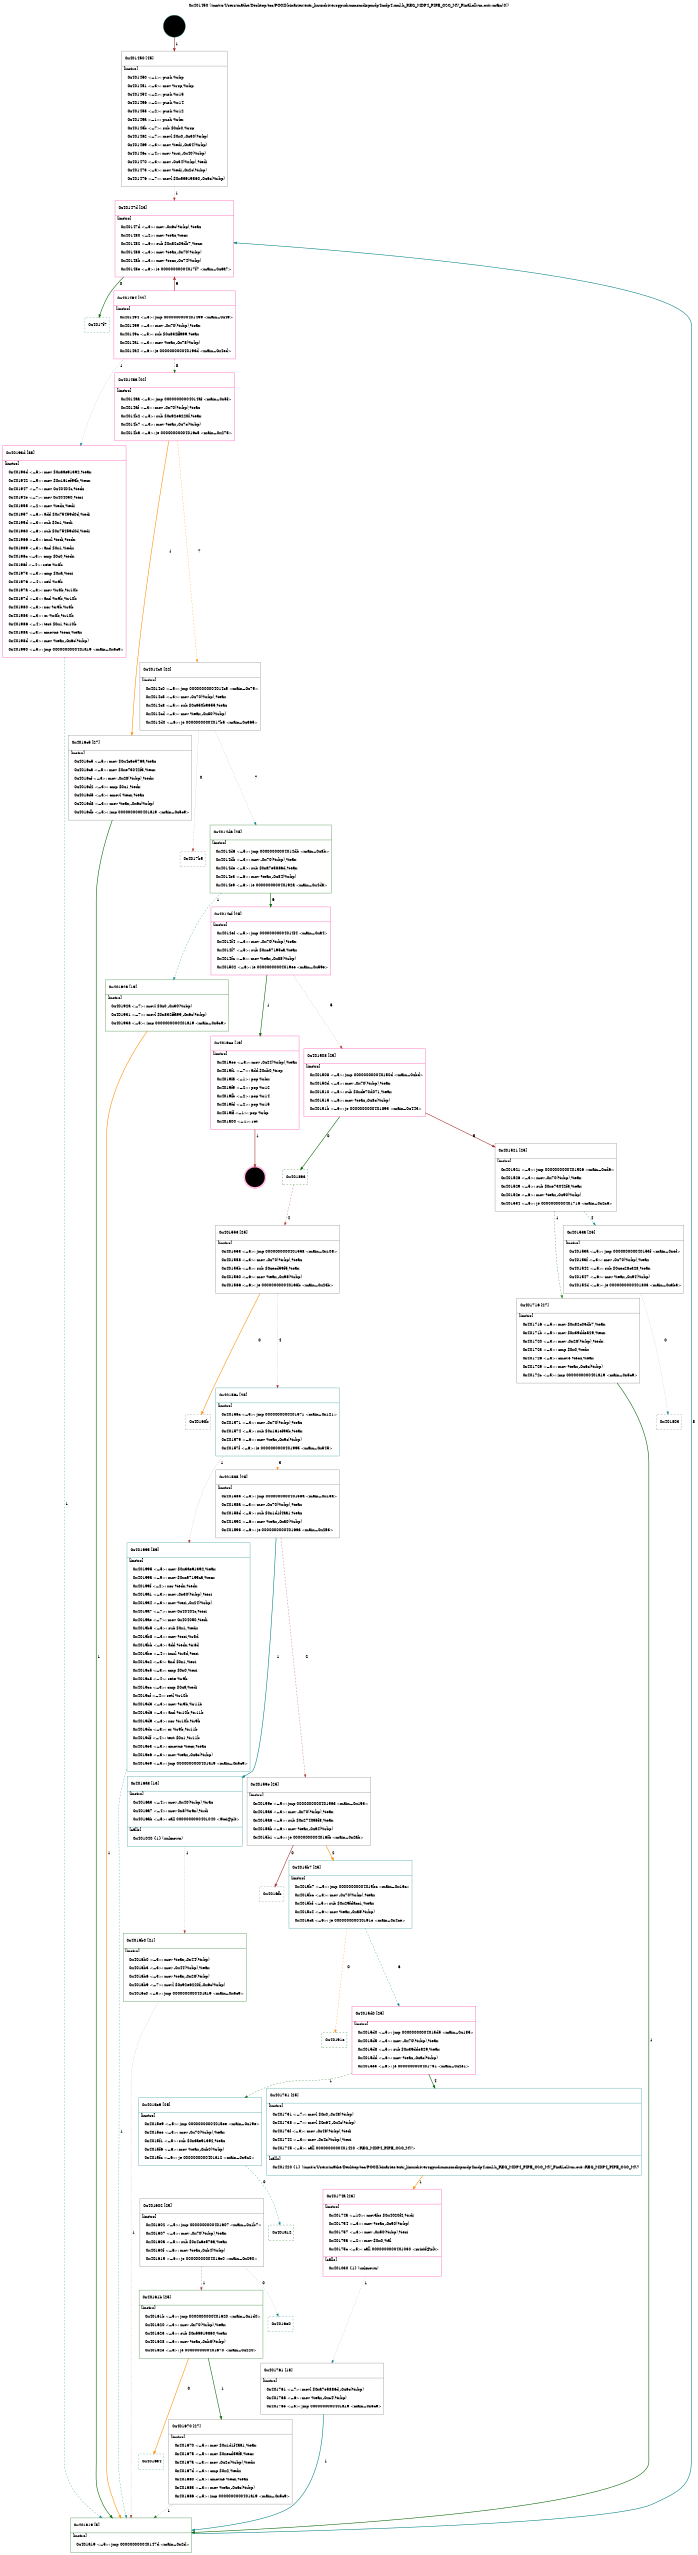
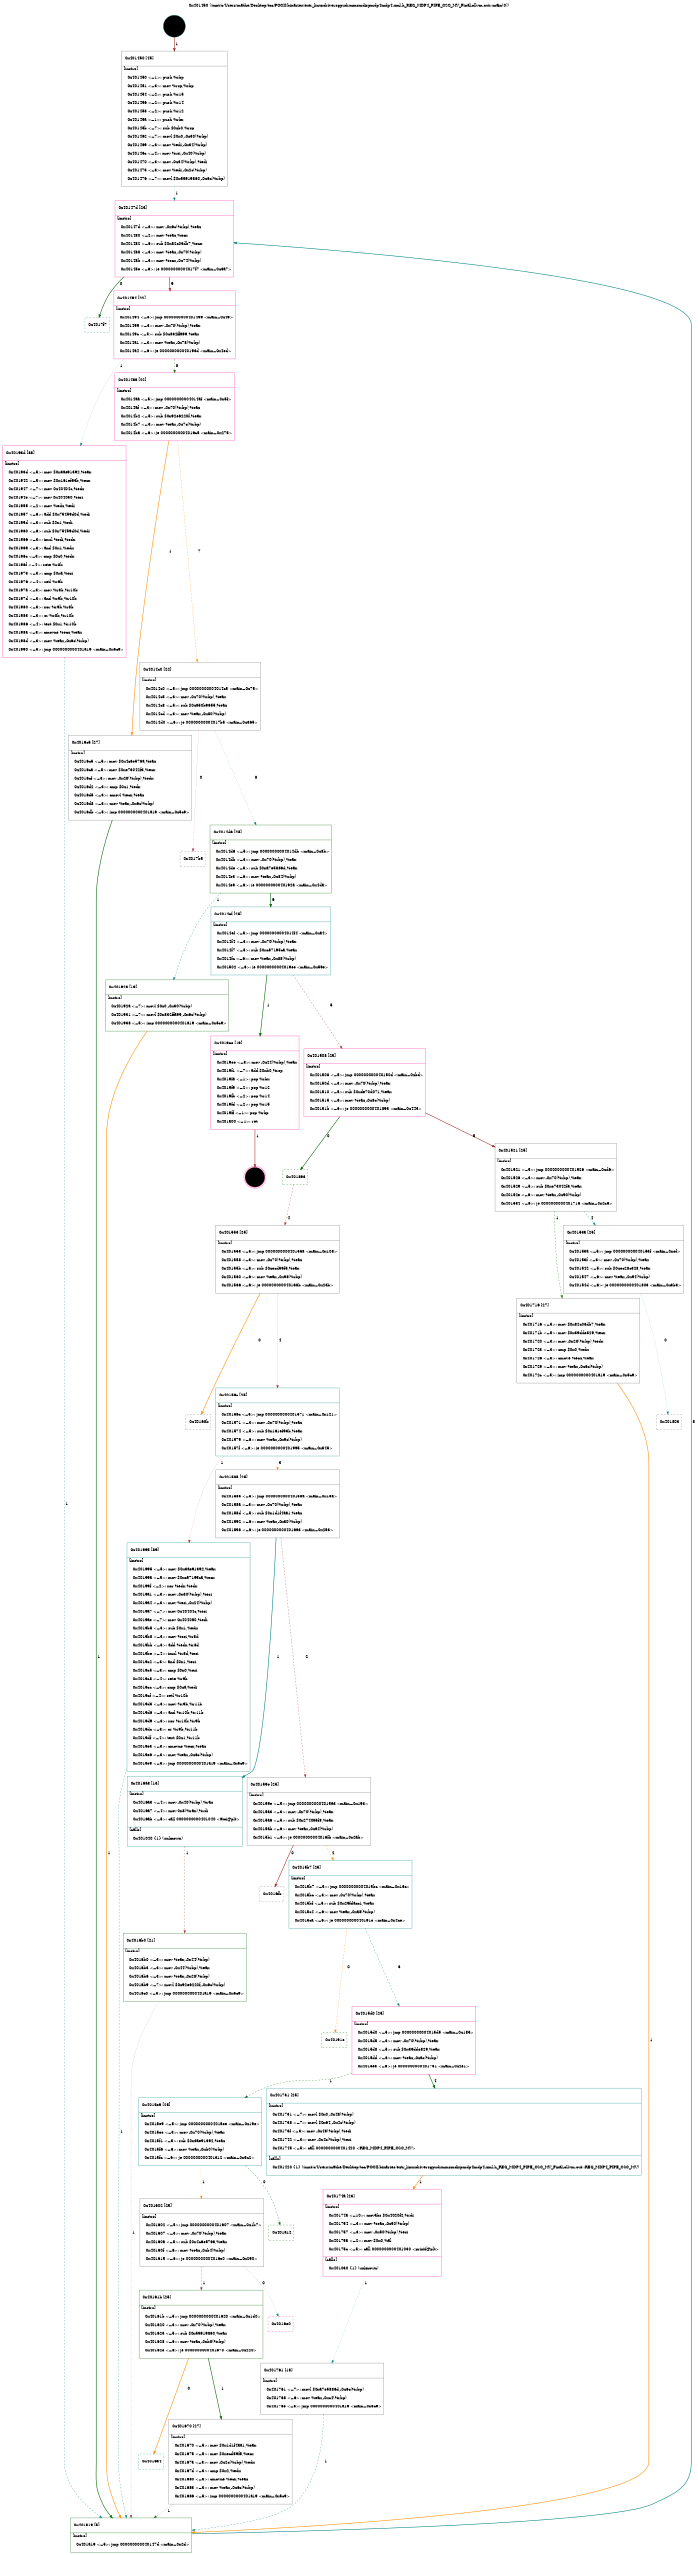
(174, 192) -> (174, 192)
(175, 285) -> (170, 283)
(255, 778) -> (255, 778)
(271, 941) -> (271, 941)
(317, 1011) -> (317, 1011)
(329, 1852) -> (329, 1852)
(185, 1888) -> (185, 1888)
(649, 2152) -> (649, 2152)
none -> (201, 2181)
(267, 2191) -> (267, 2191)
(281, 2324) -> (281, 2324)
(291, 2506) -> (291, 2506)
